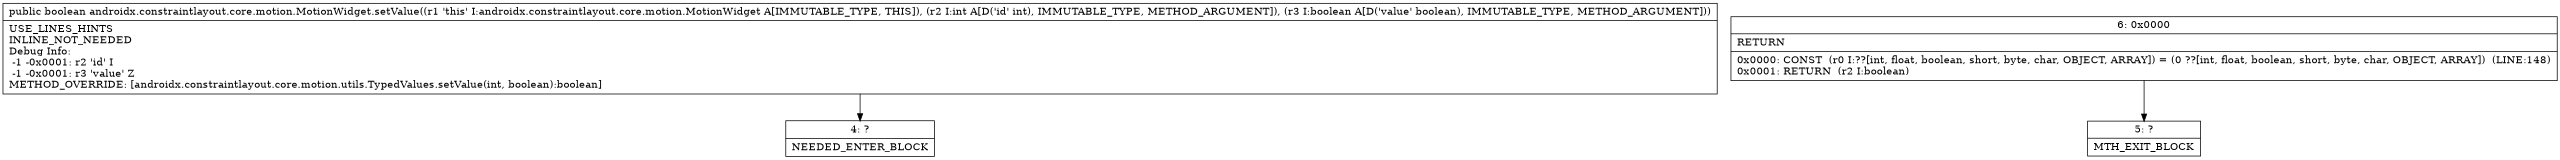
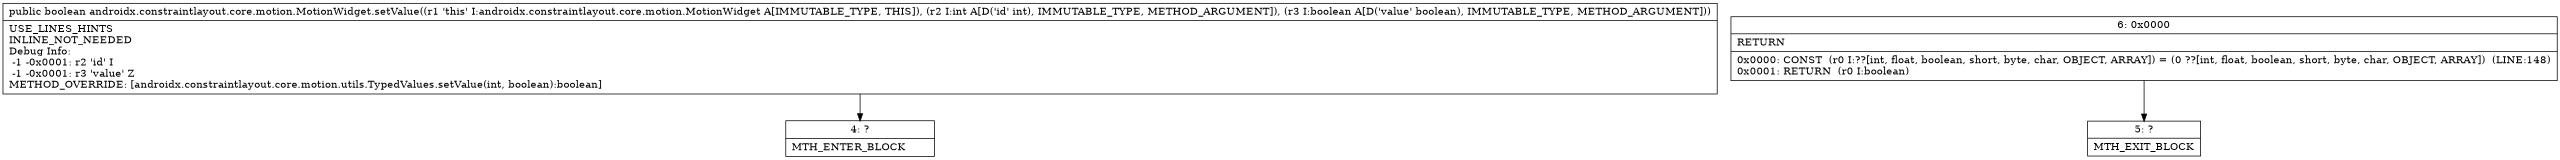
(1825, 71) -> (1825, 71)
(860, 147) -> (849, 147)
